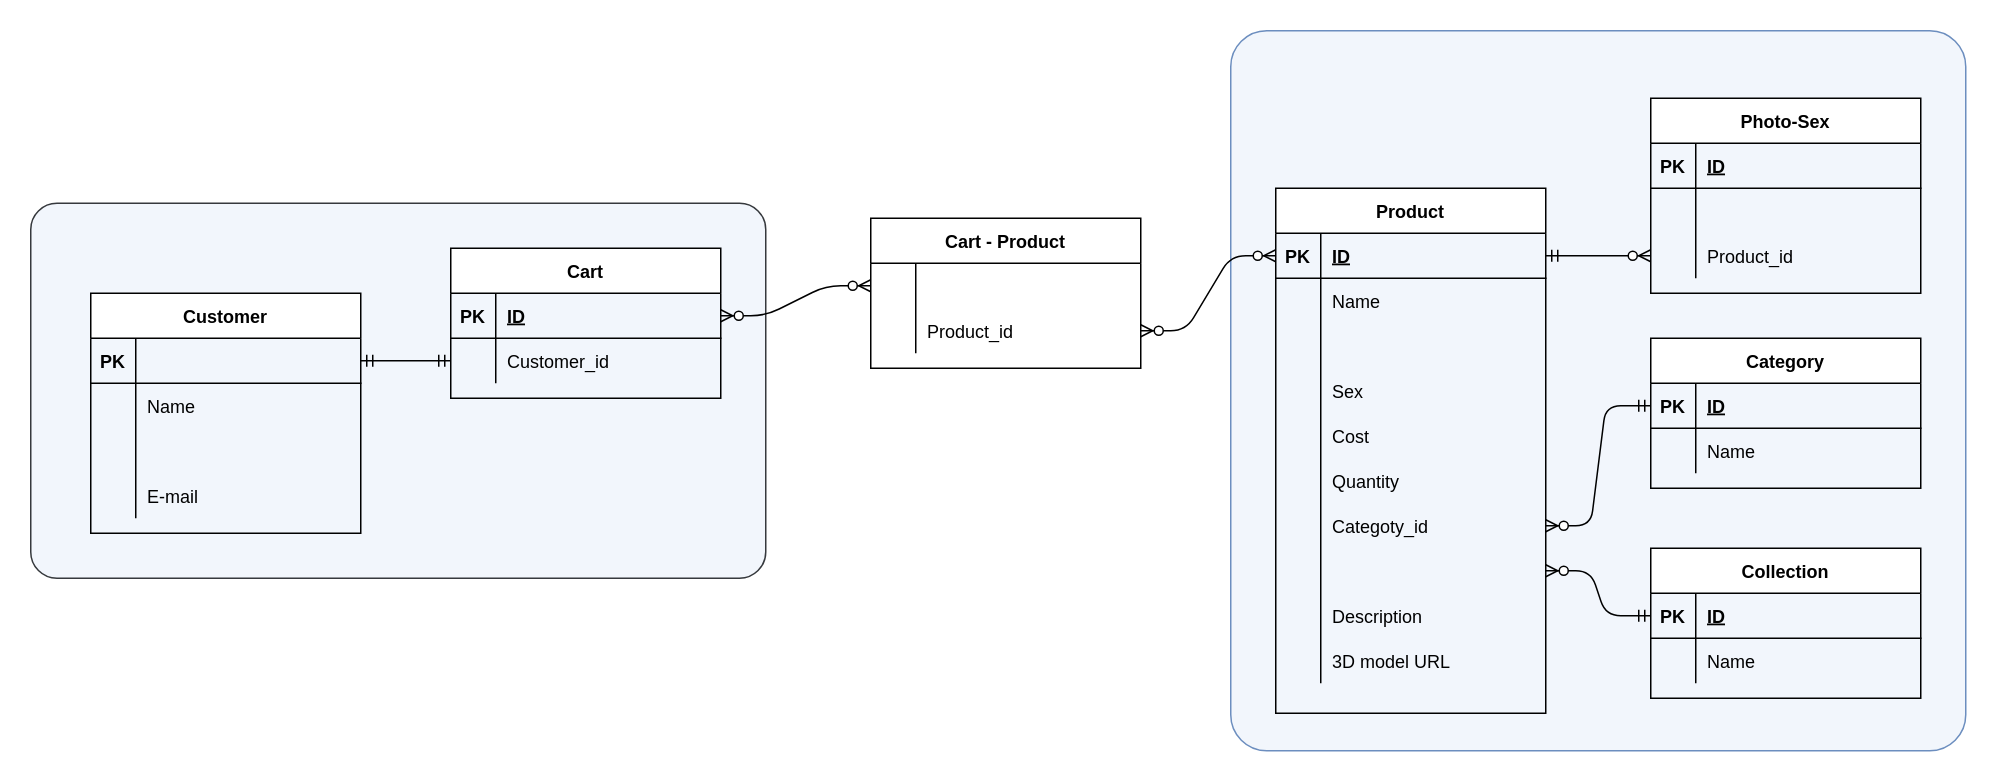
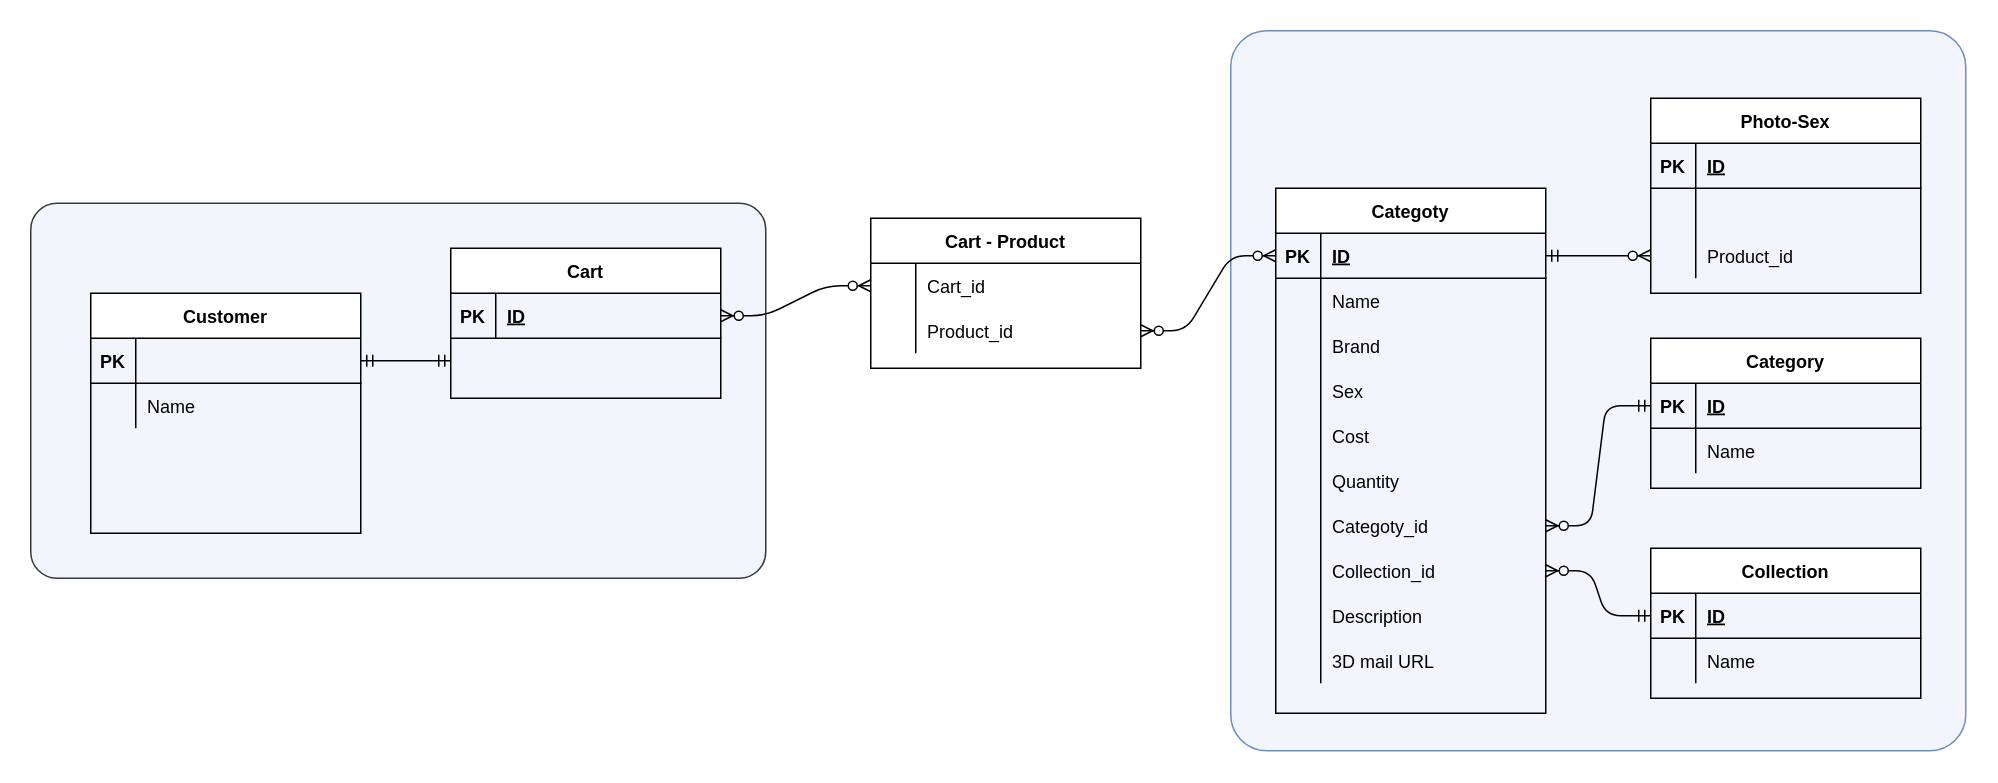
(1410, 212) -> (1410, 212)
none -> (1028, 286)
none -> (1433, 346)
(608, 361) -> none
(248, 496) -> none
none -> (1433, 571)
(1385, 662) -> (1378, 662)
